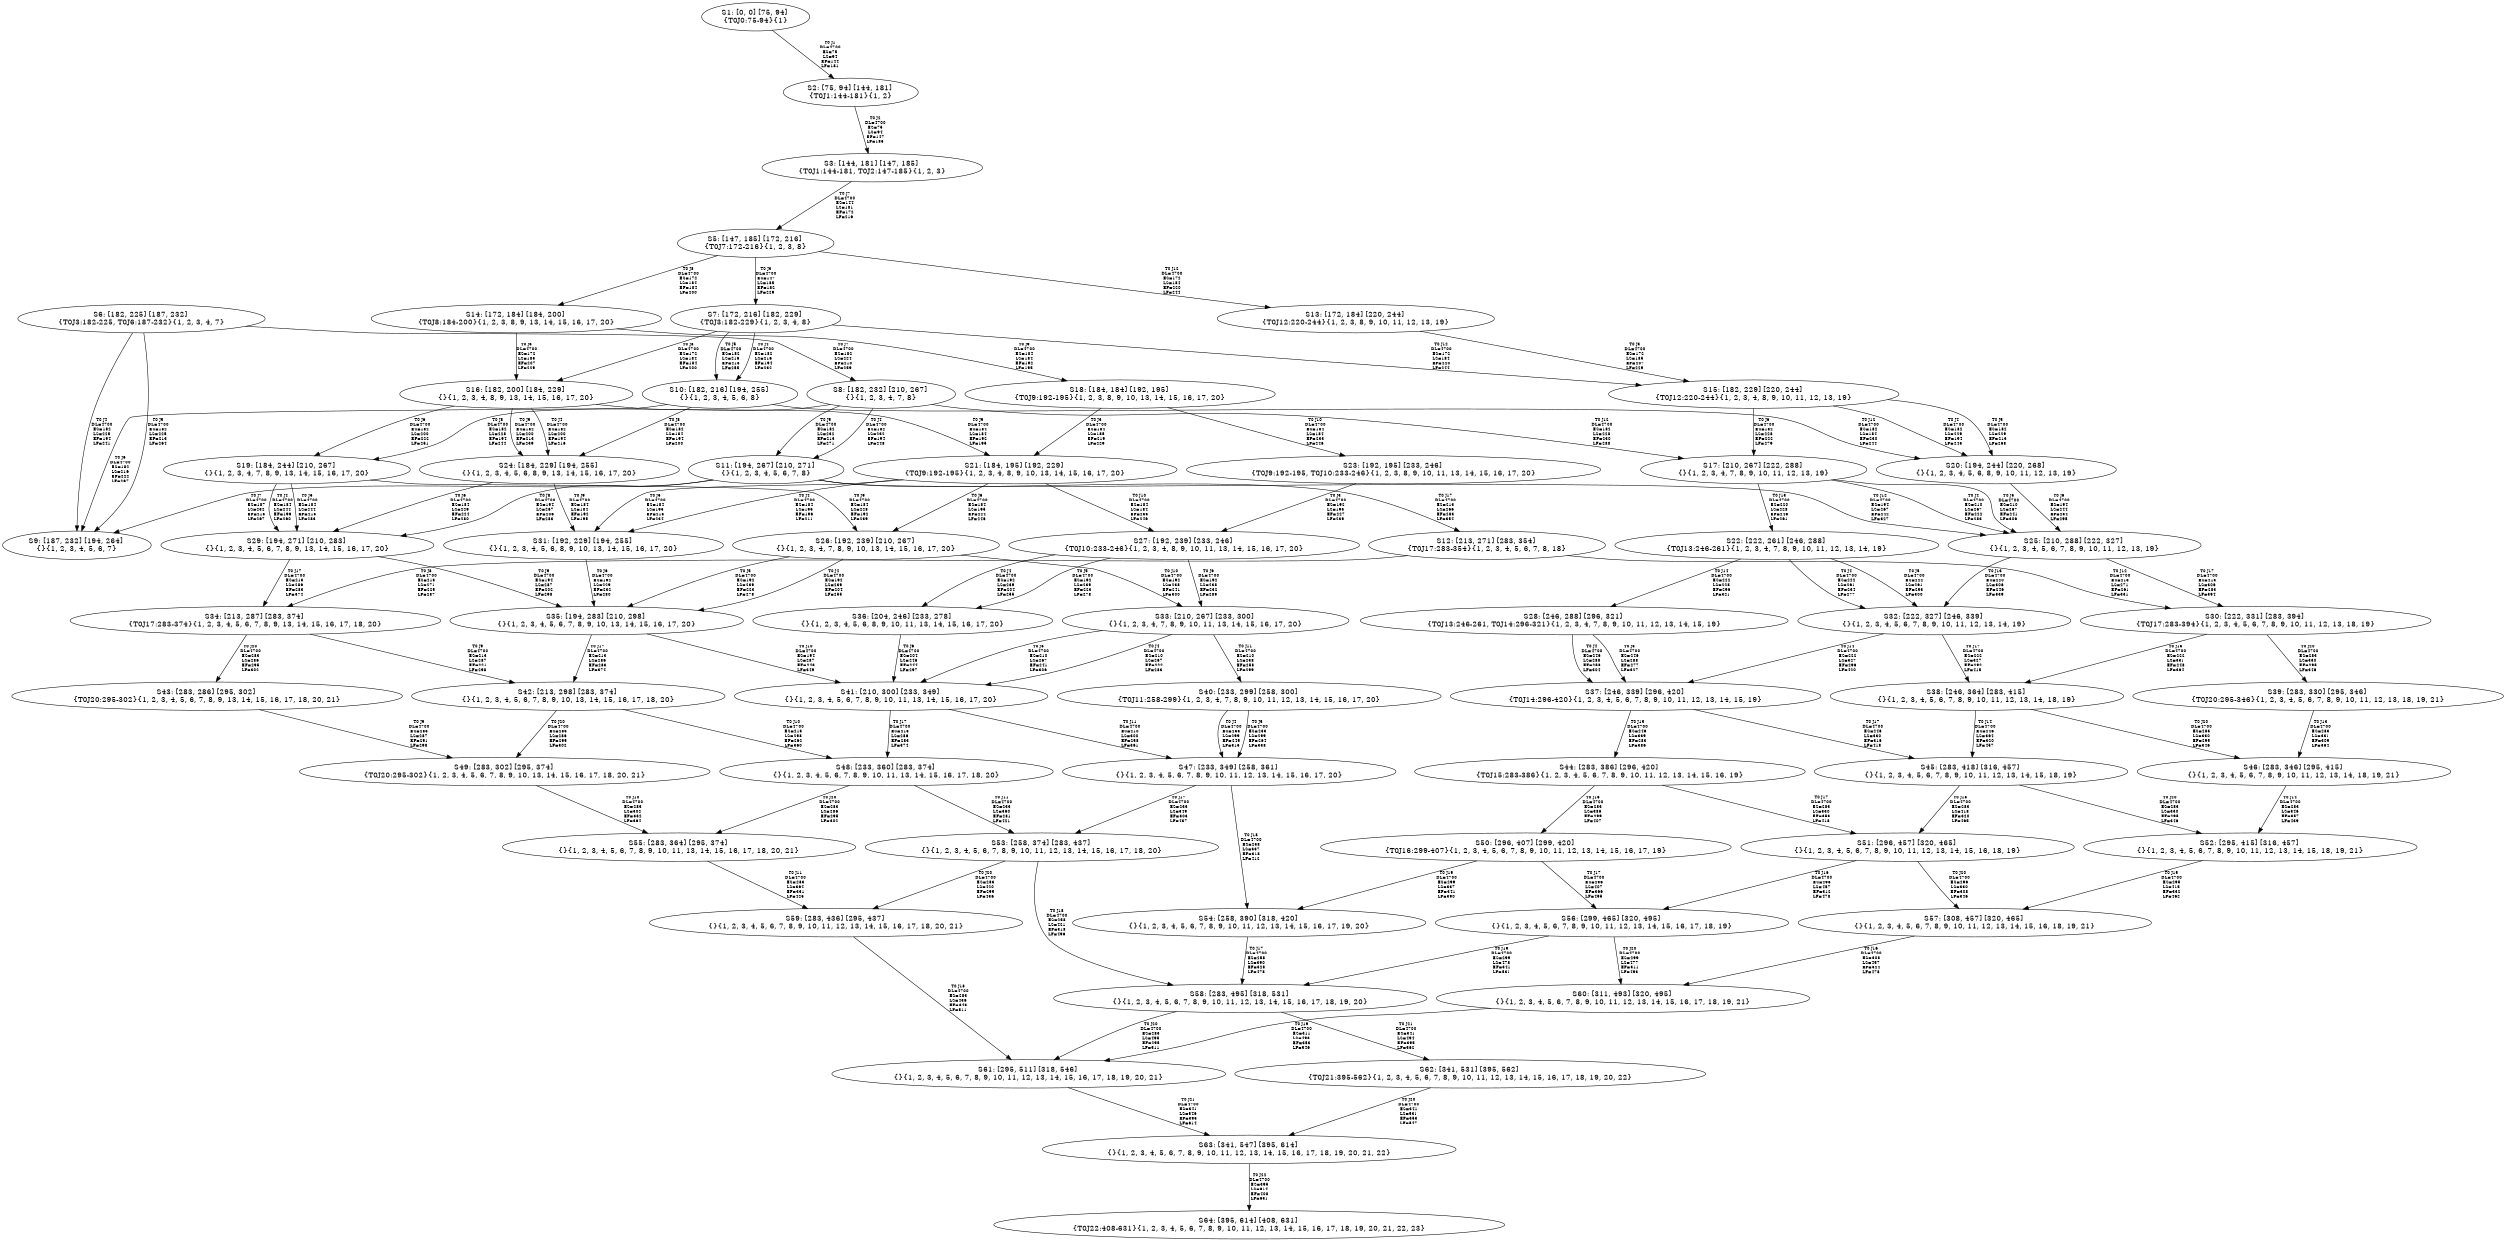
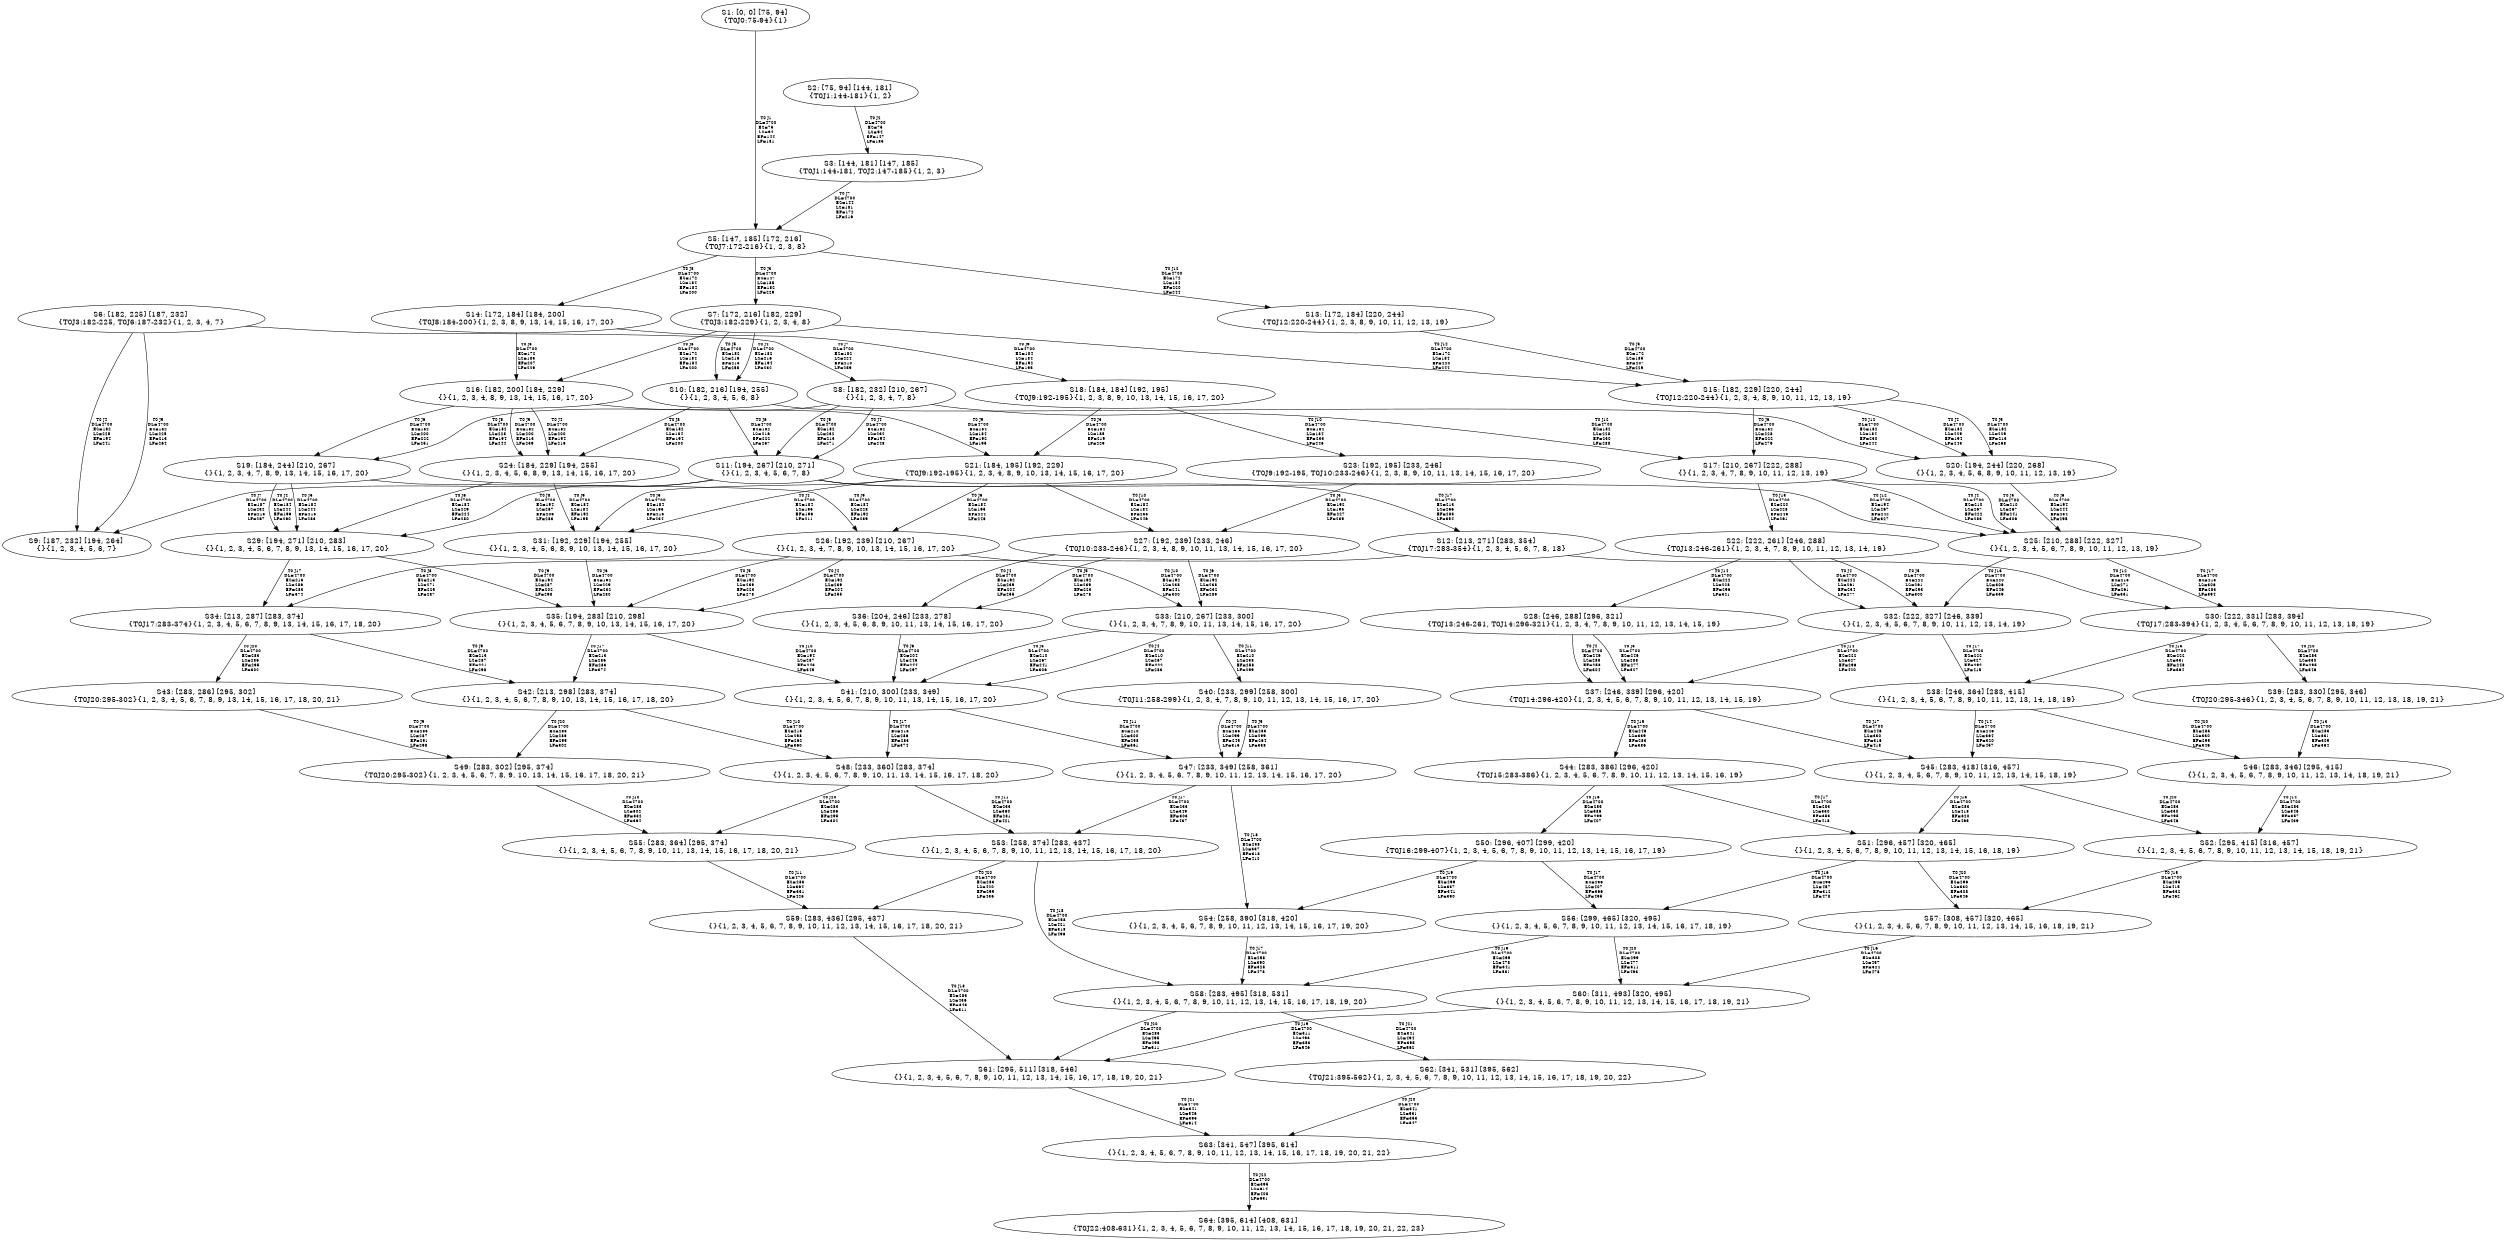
(801, 53) -> (756, 127)
(340, 411) -> (742, 430)
